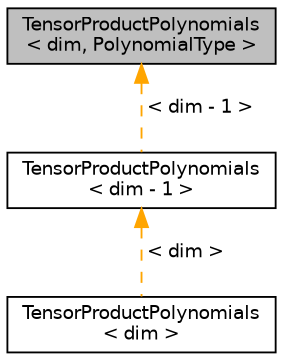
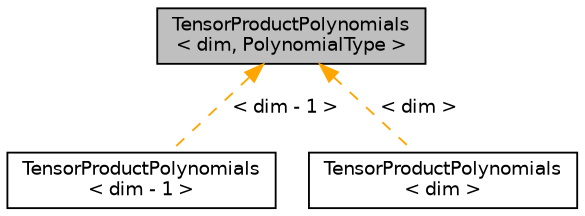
(142, 262) -> (374, 115)
